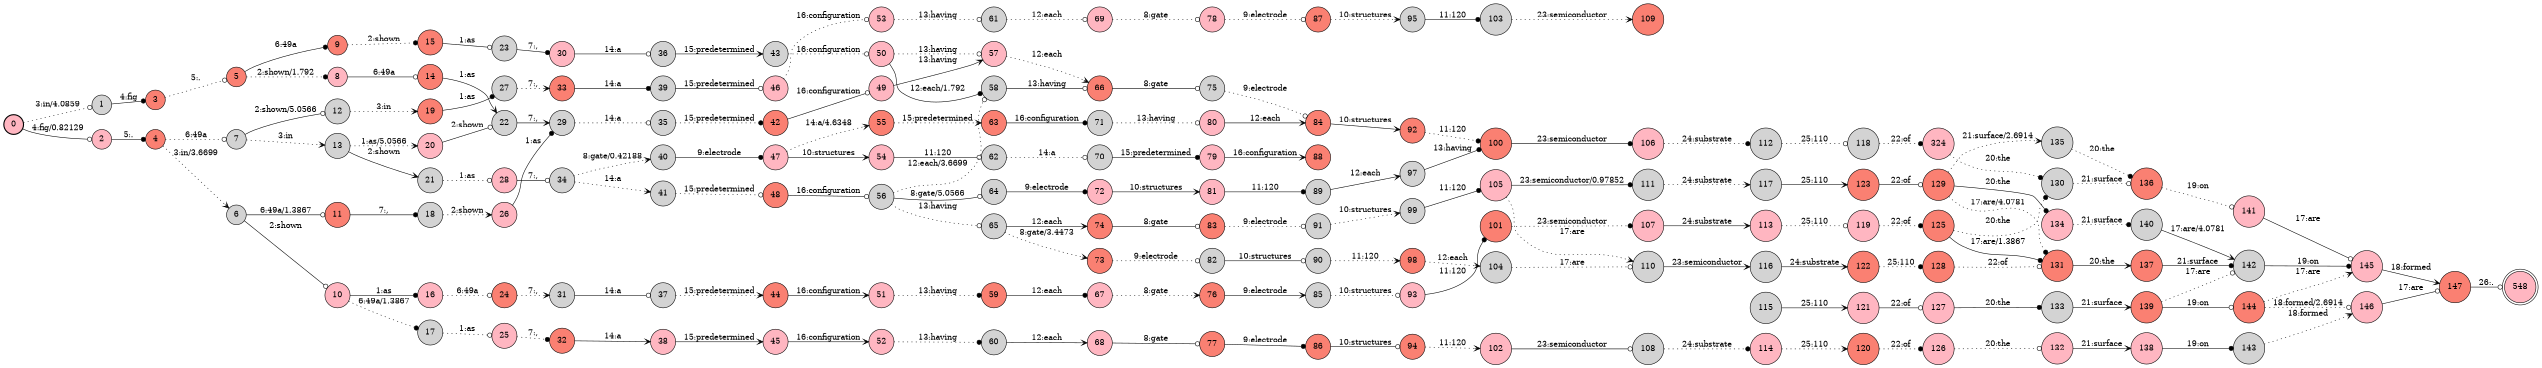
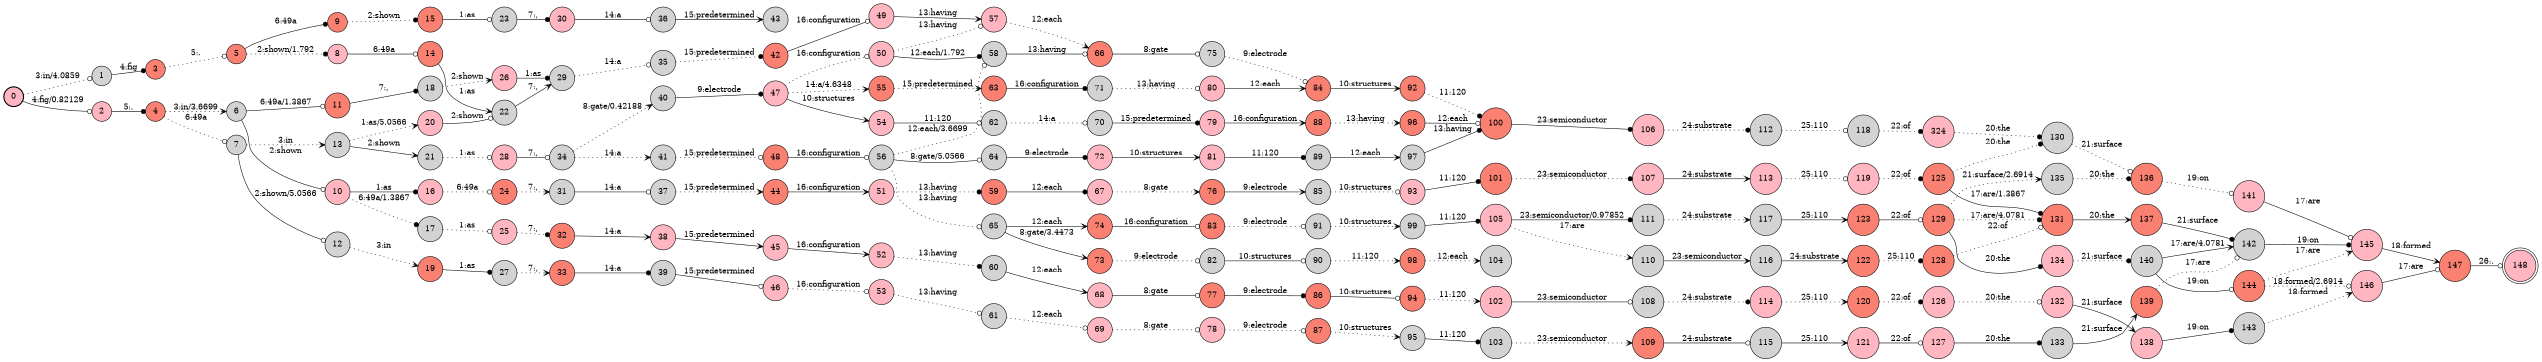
(826, 54) -> (824, 68)
none -> (1412, 123)
(1156, 222) -> (1156, 222)
(1043, 246) -> (1043, 247)
(1570, 267) -> none
(2520, 287) -> (2520, 266)
(2196, 307) -> (2190, 291)
none -> (1705, 343)
